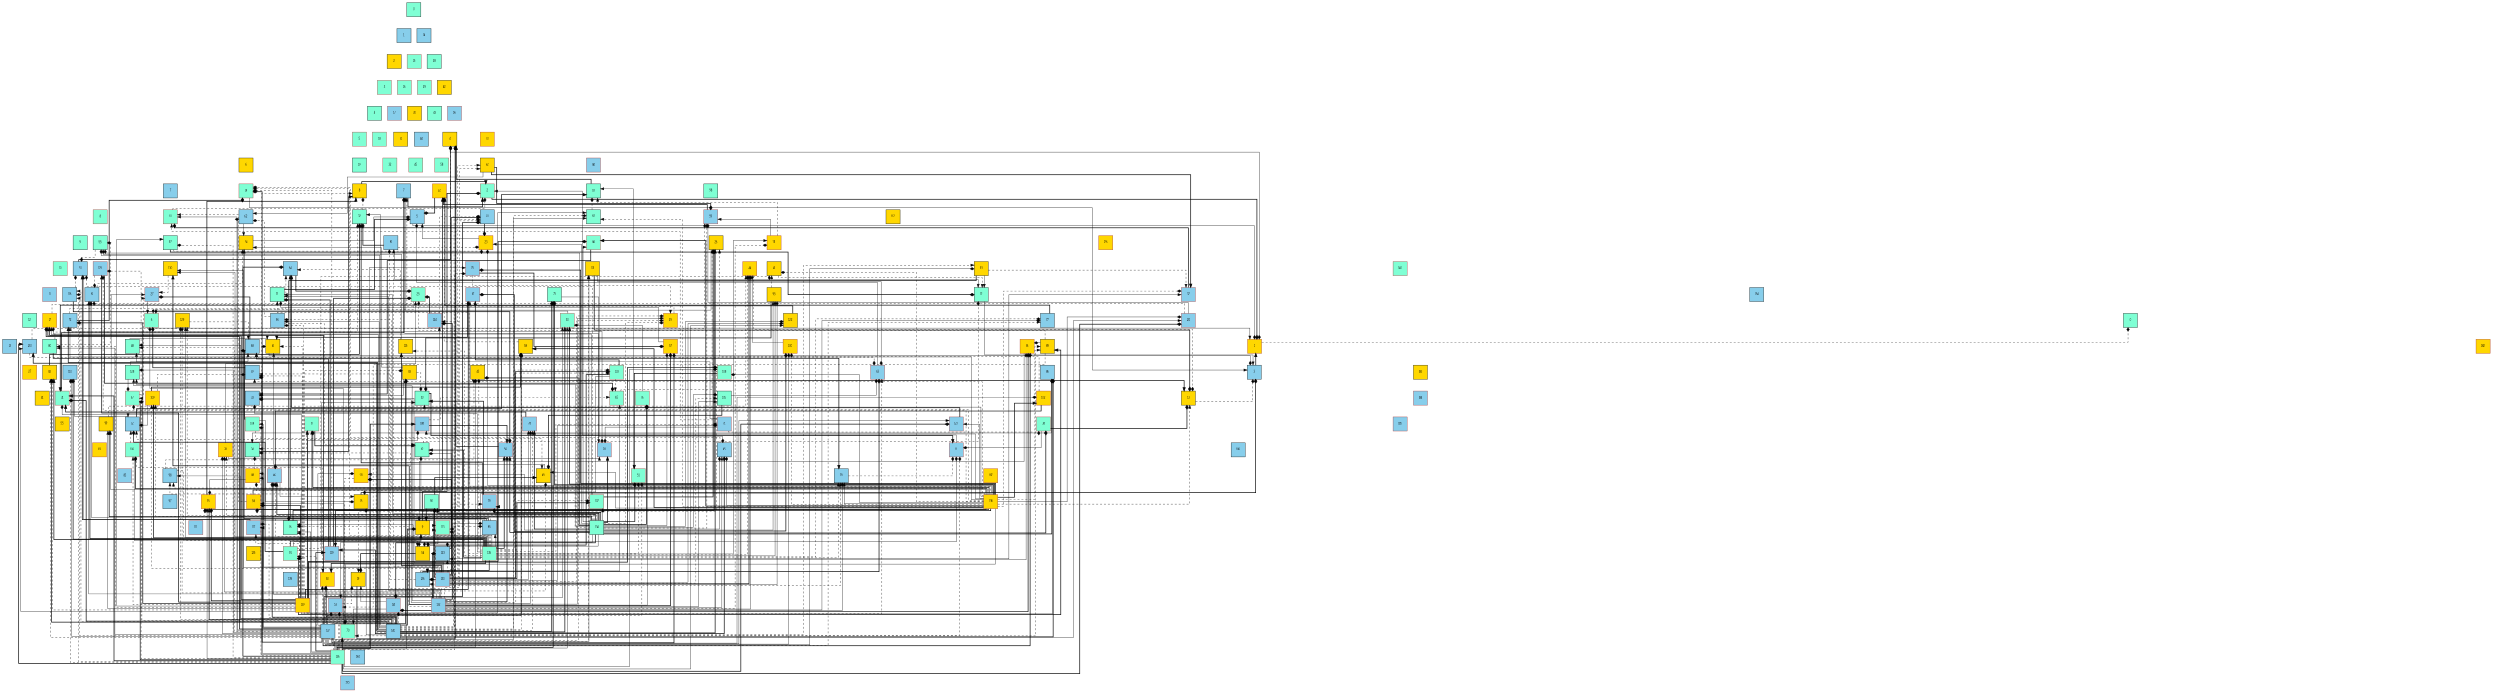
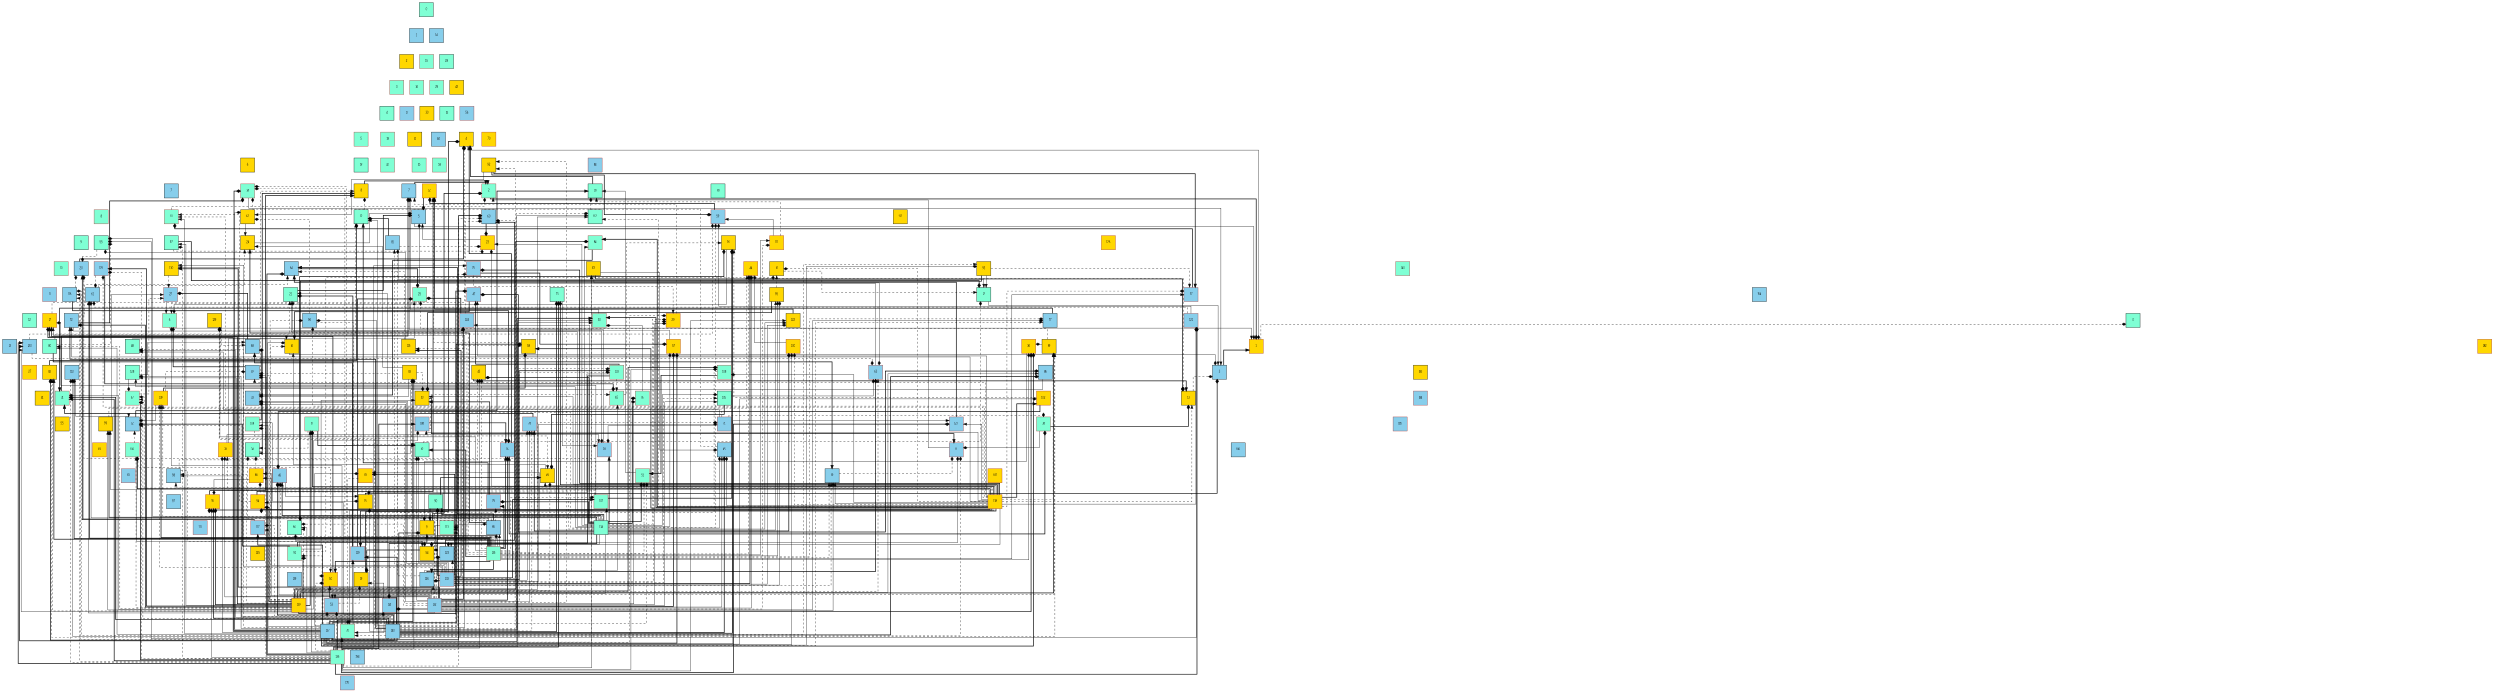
(246, 217) -> (248, 217)
(422, 398) -> (422, 398)
(386, 515) -> (398, 490)
